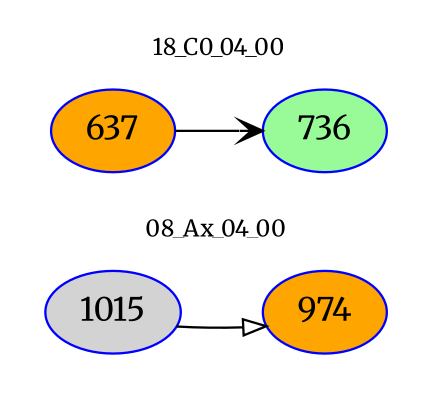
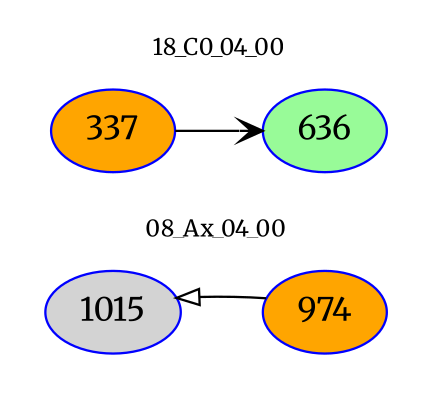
(113, 131) -> (113, 131)
(325, 131) -> (325, 131)
(210, 328) -> (233, 297)
